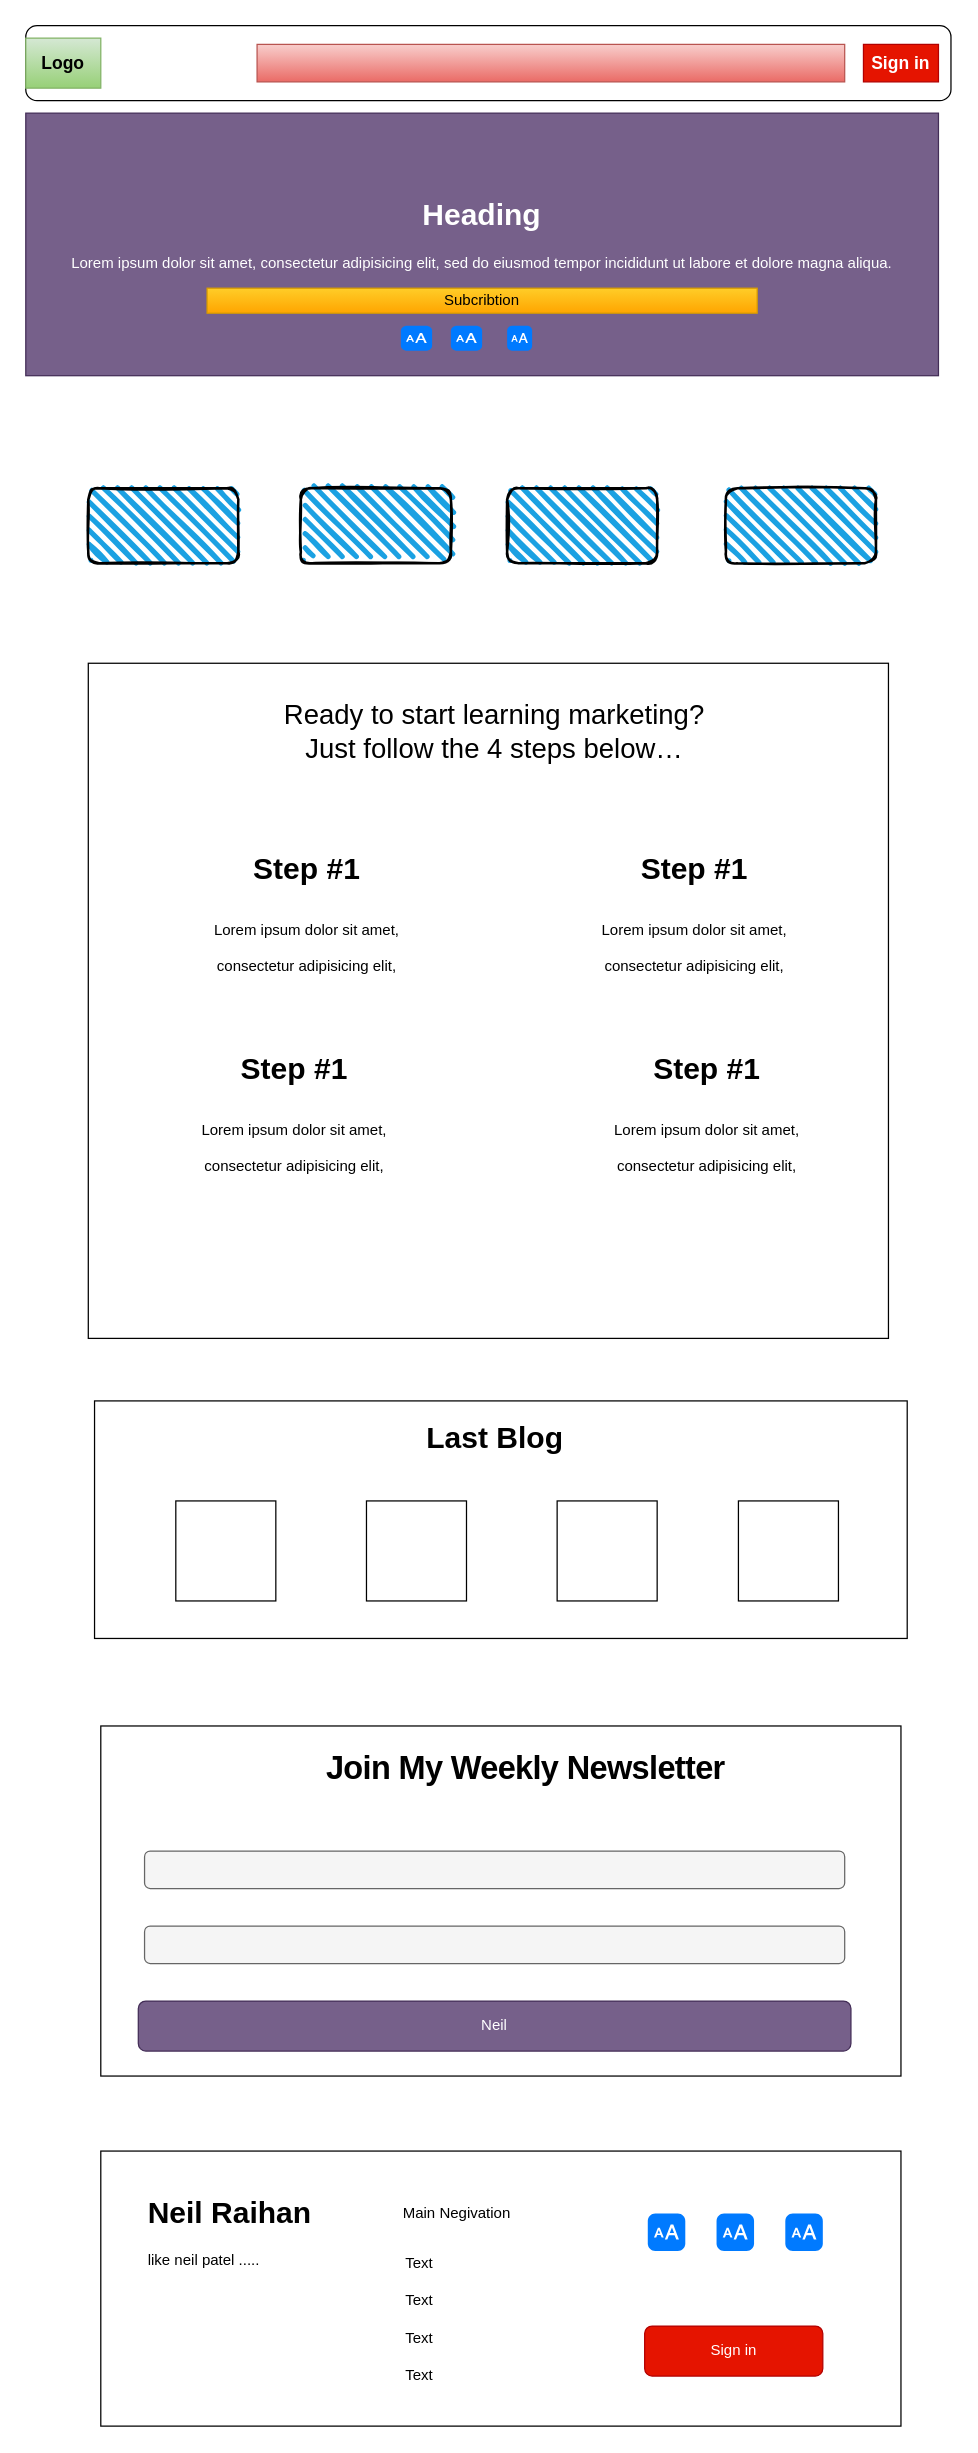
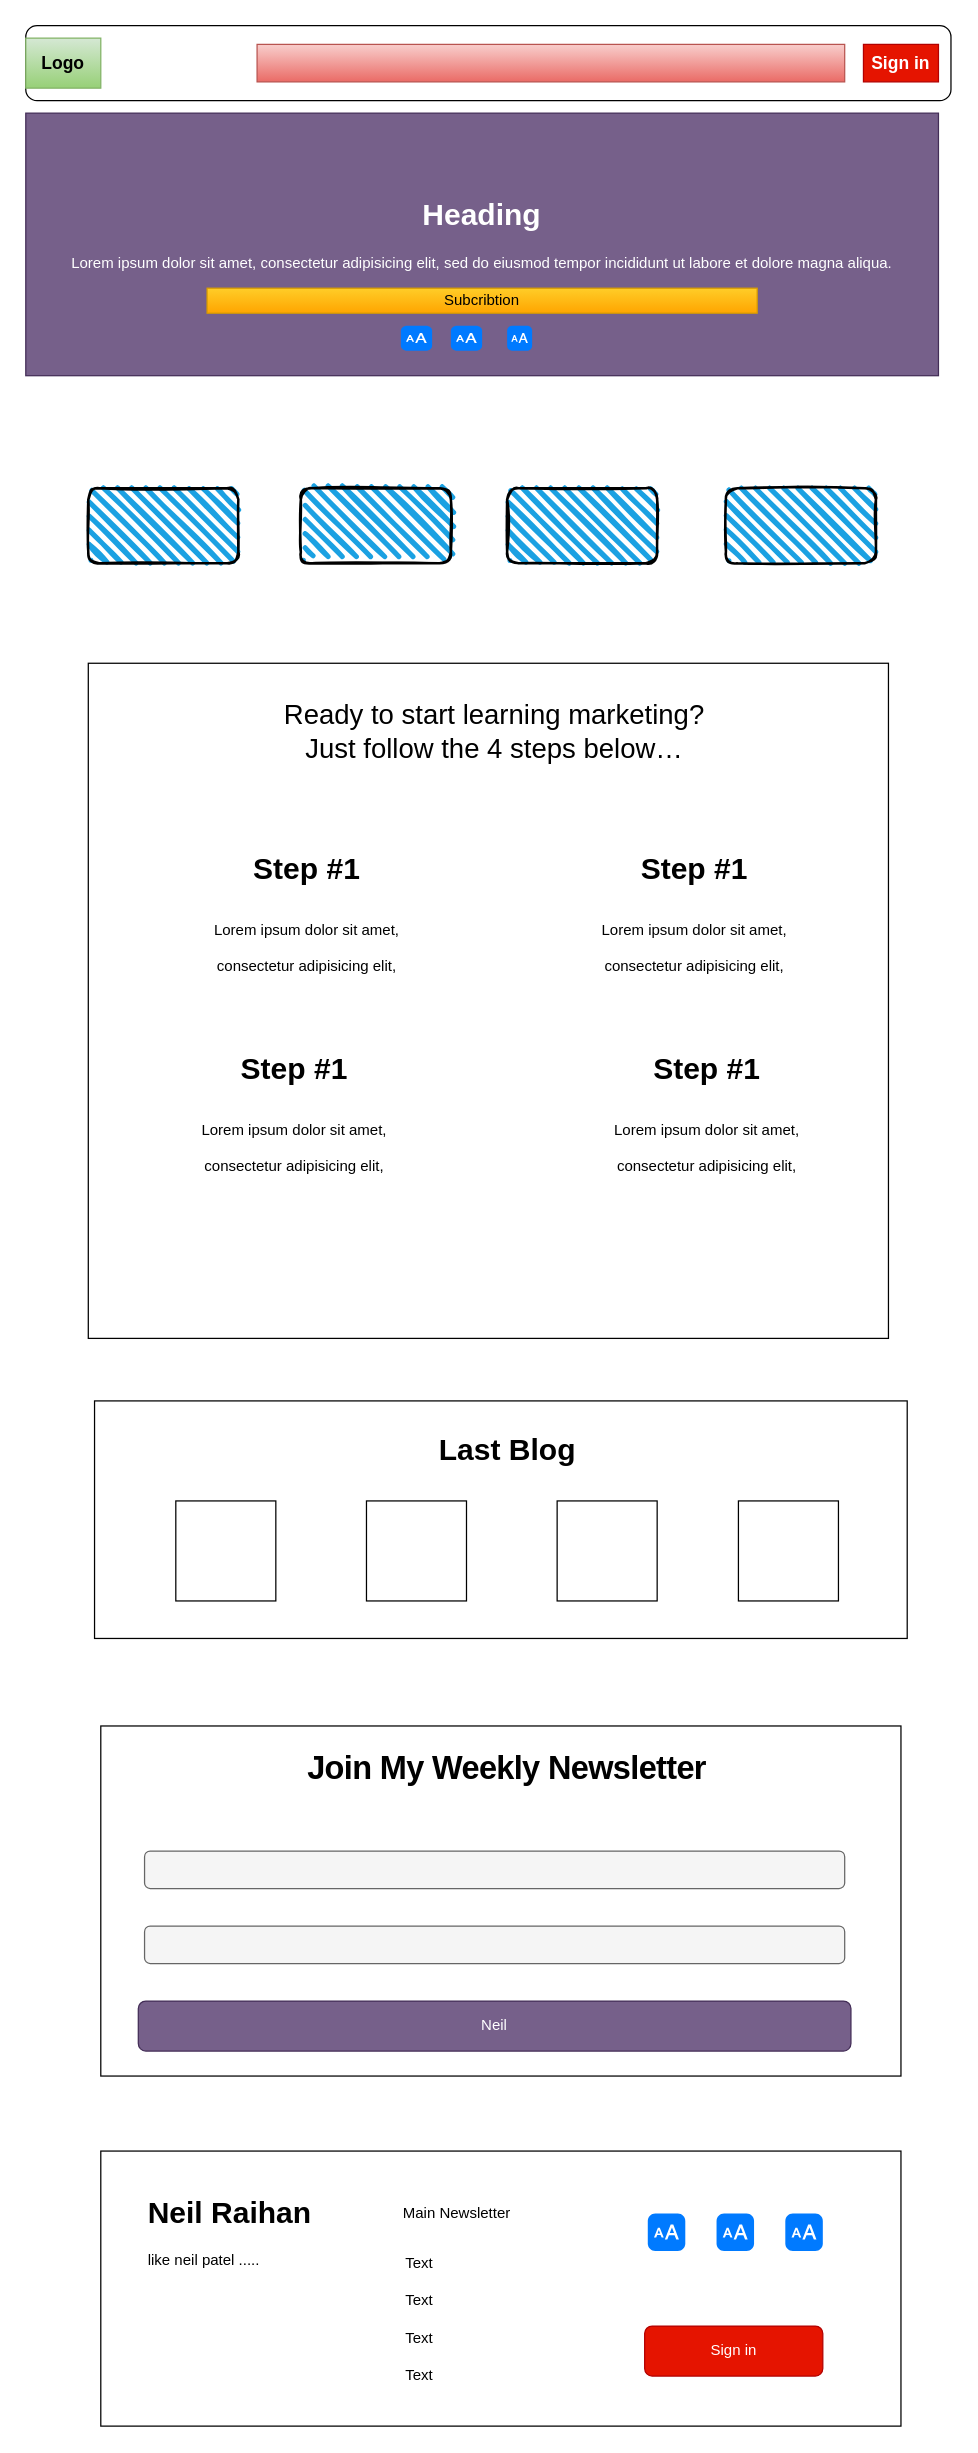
(494, 1438) -> (507, 1451)
(526, 1763) -> (507, 1763)
(457, 2213) -> (457, 2213)
